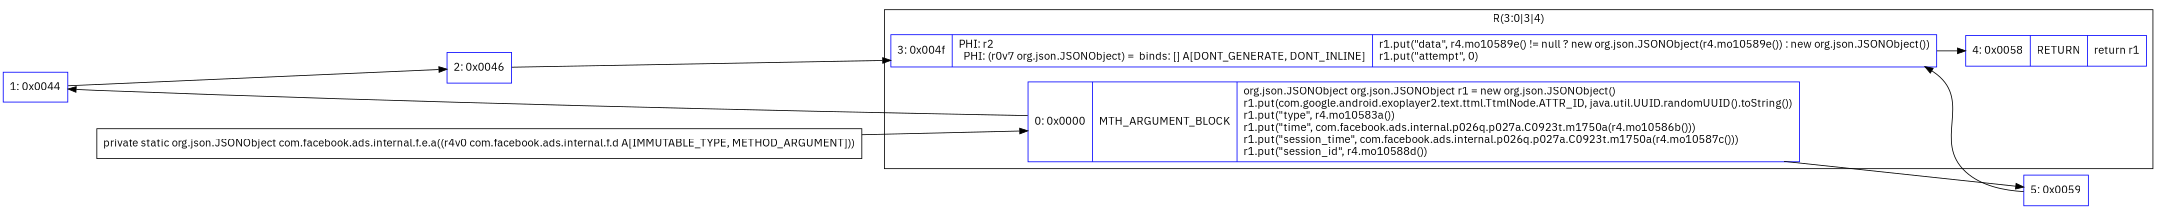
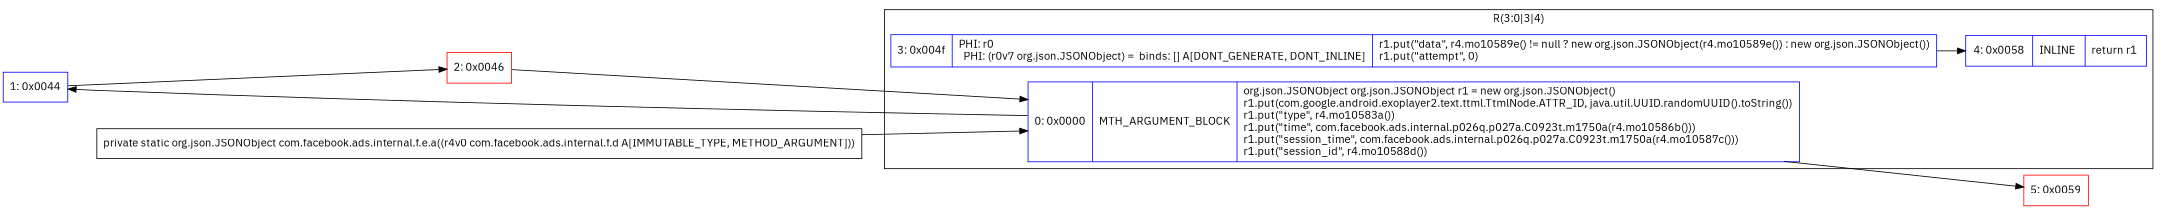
(978, 44) -> (978, 44)
(2059, 50) -> (2058, 50)
(697, 64) -> (766, 84)
(479, 68) -> (479, 68)
(1953, 151) -> none
(2056, 190) -> (2056, 190)
